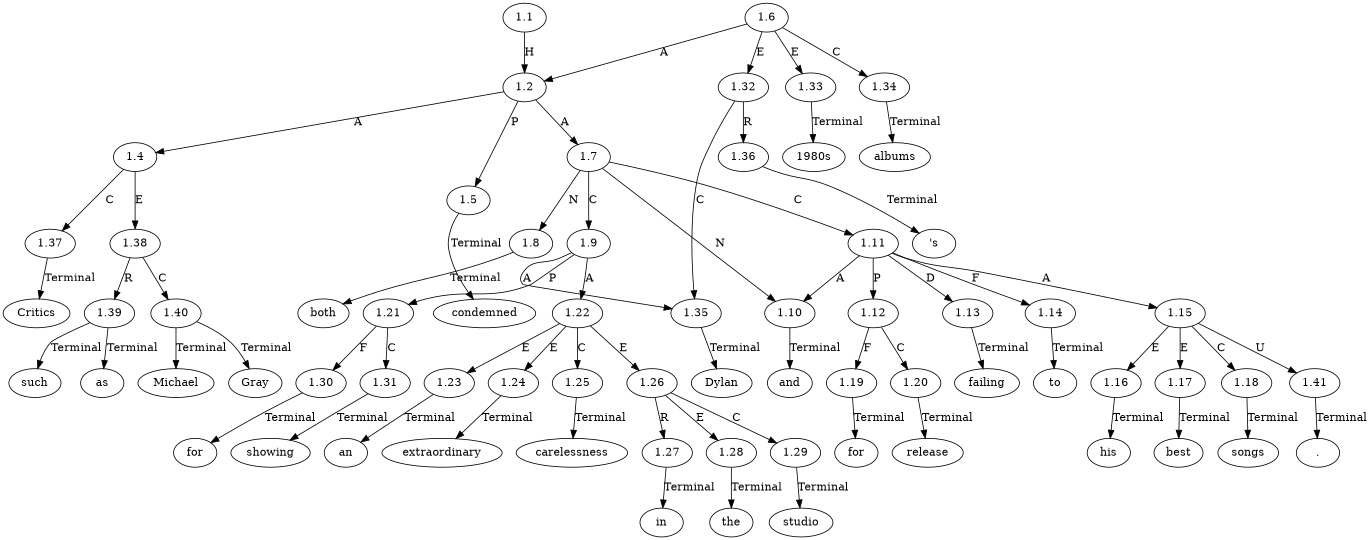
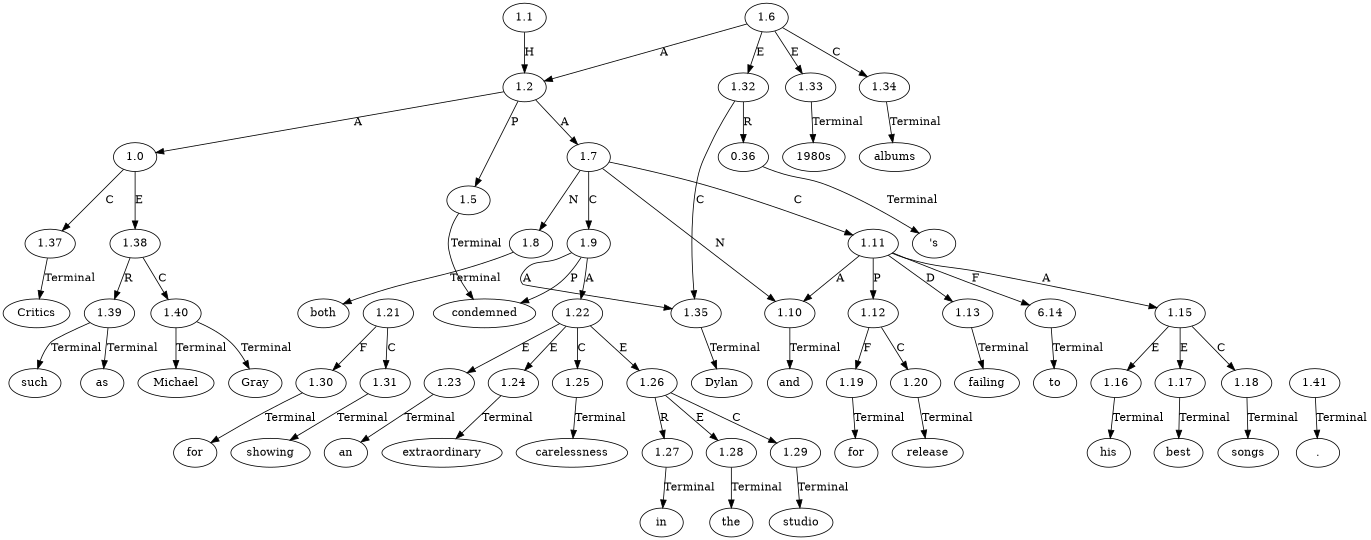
(135, 157) -> (135, 157)
(743, 157) -> (743, 157)
(500, 293) -> (559, 284)
(1050, 313) -> (1050, 313)
(1244, 346) -> none
